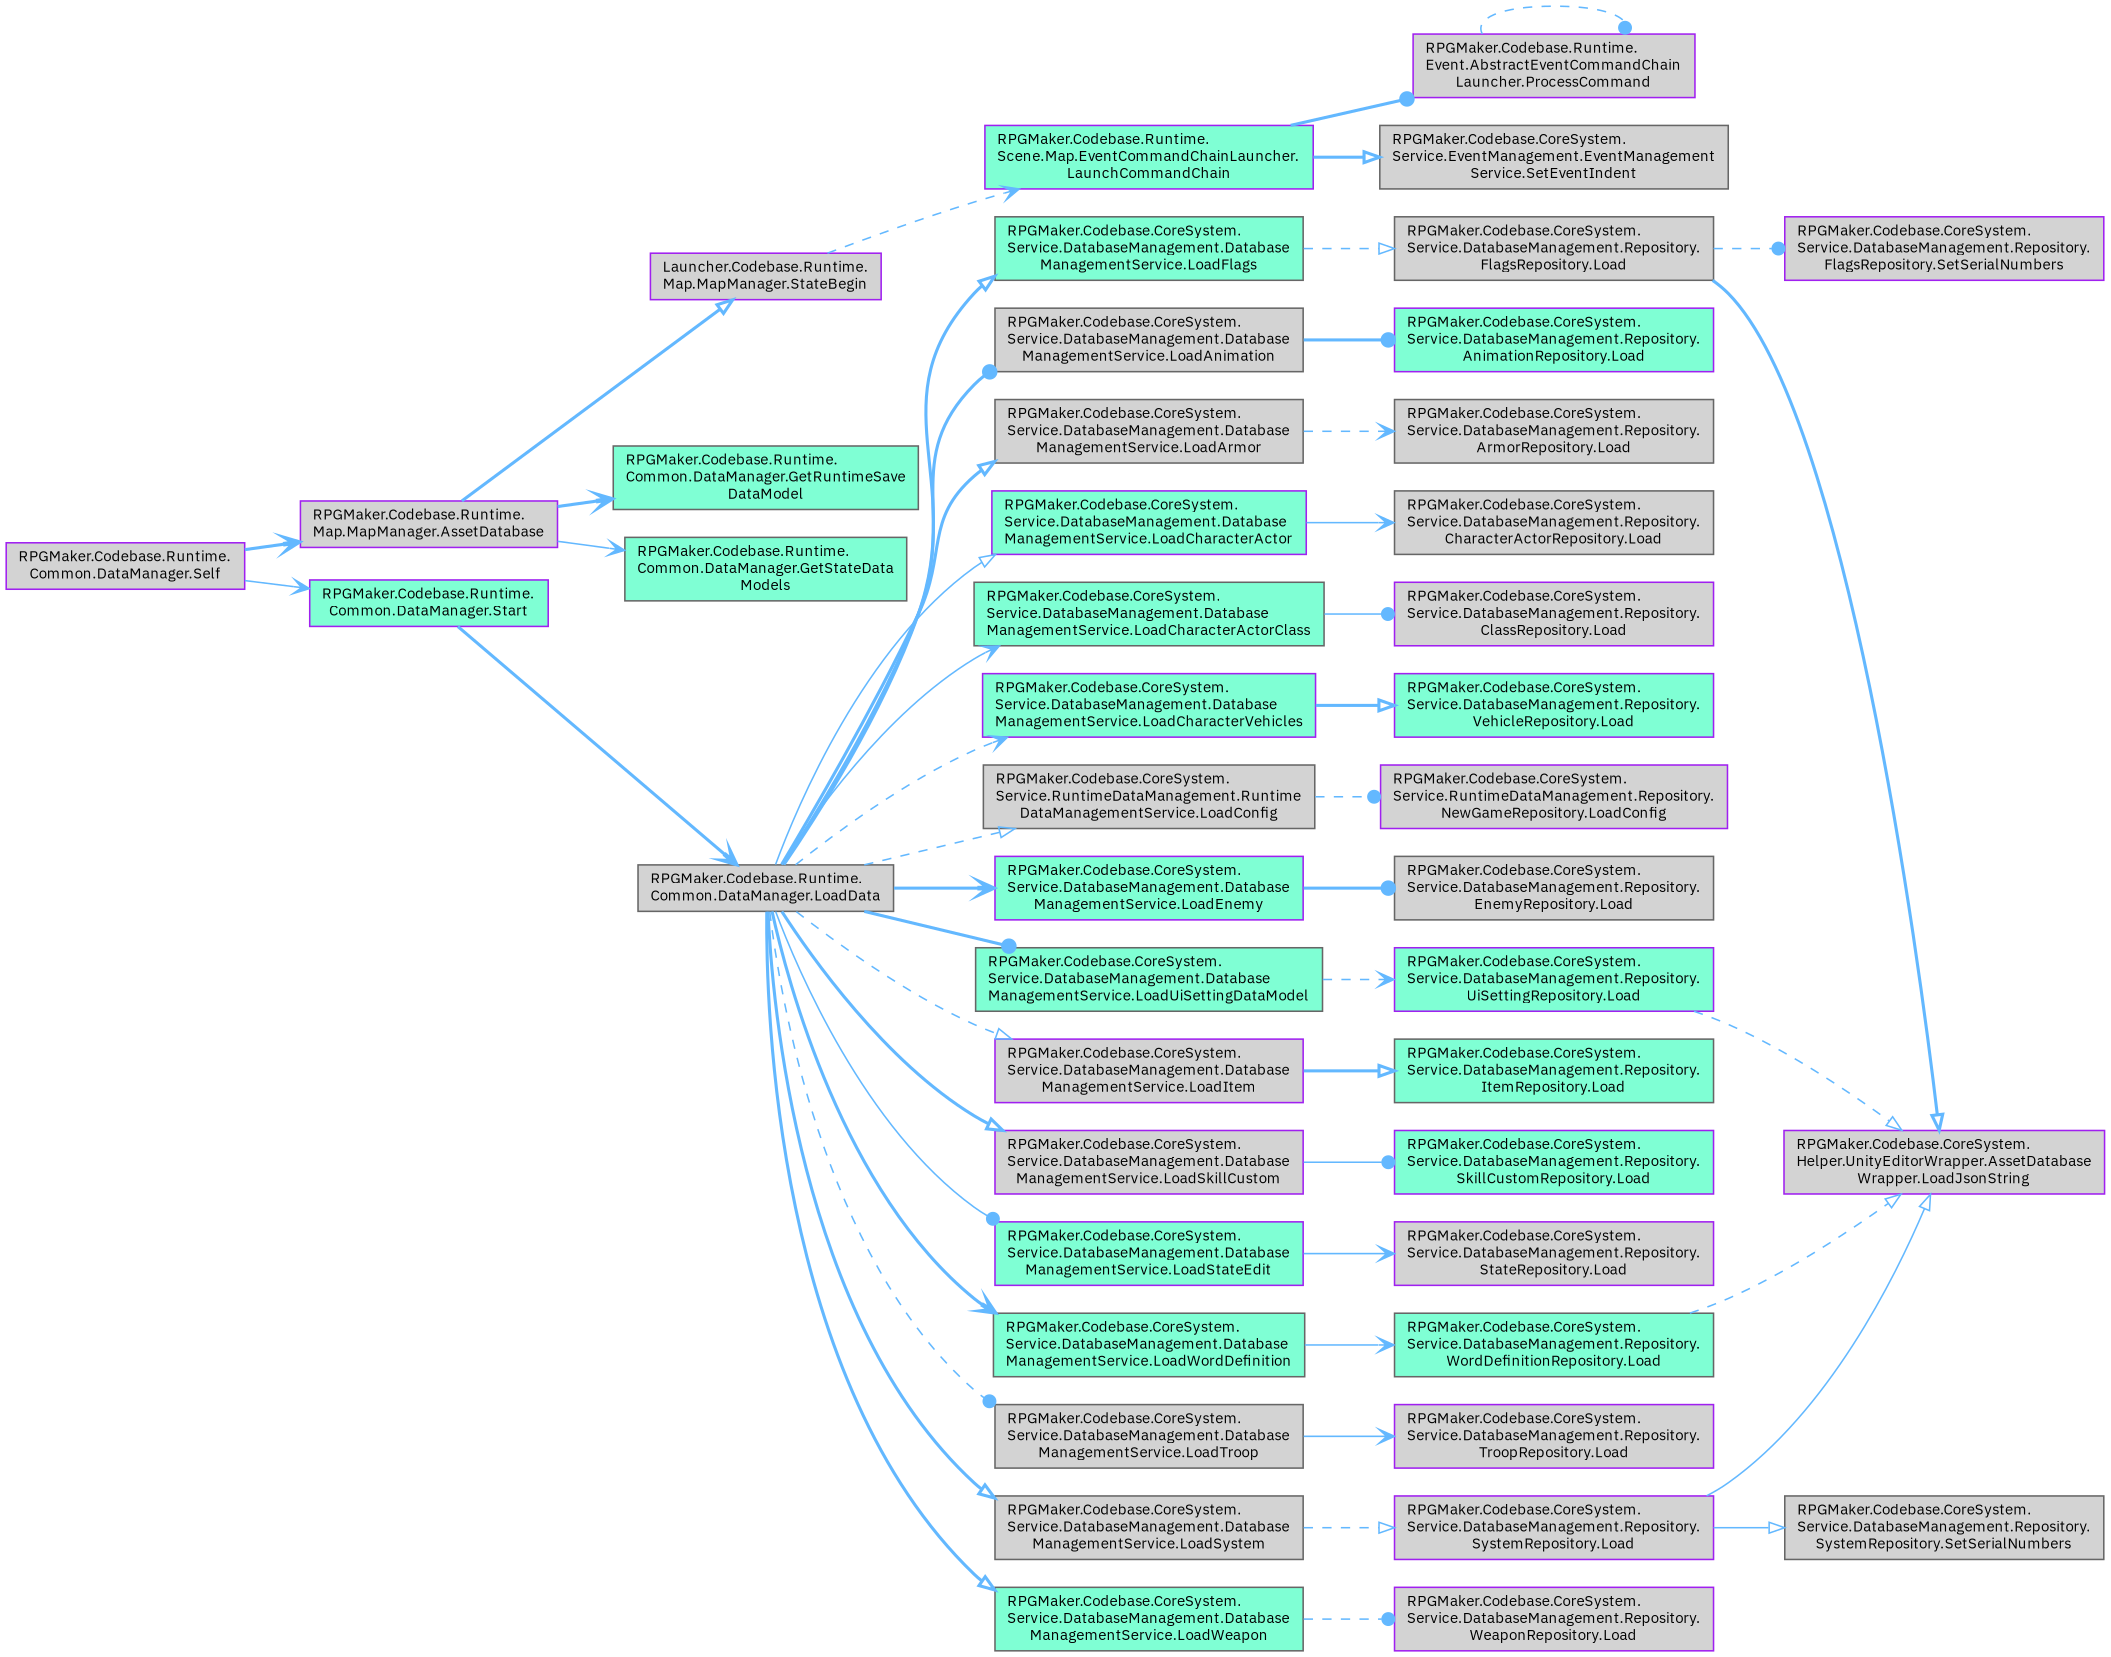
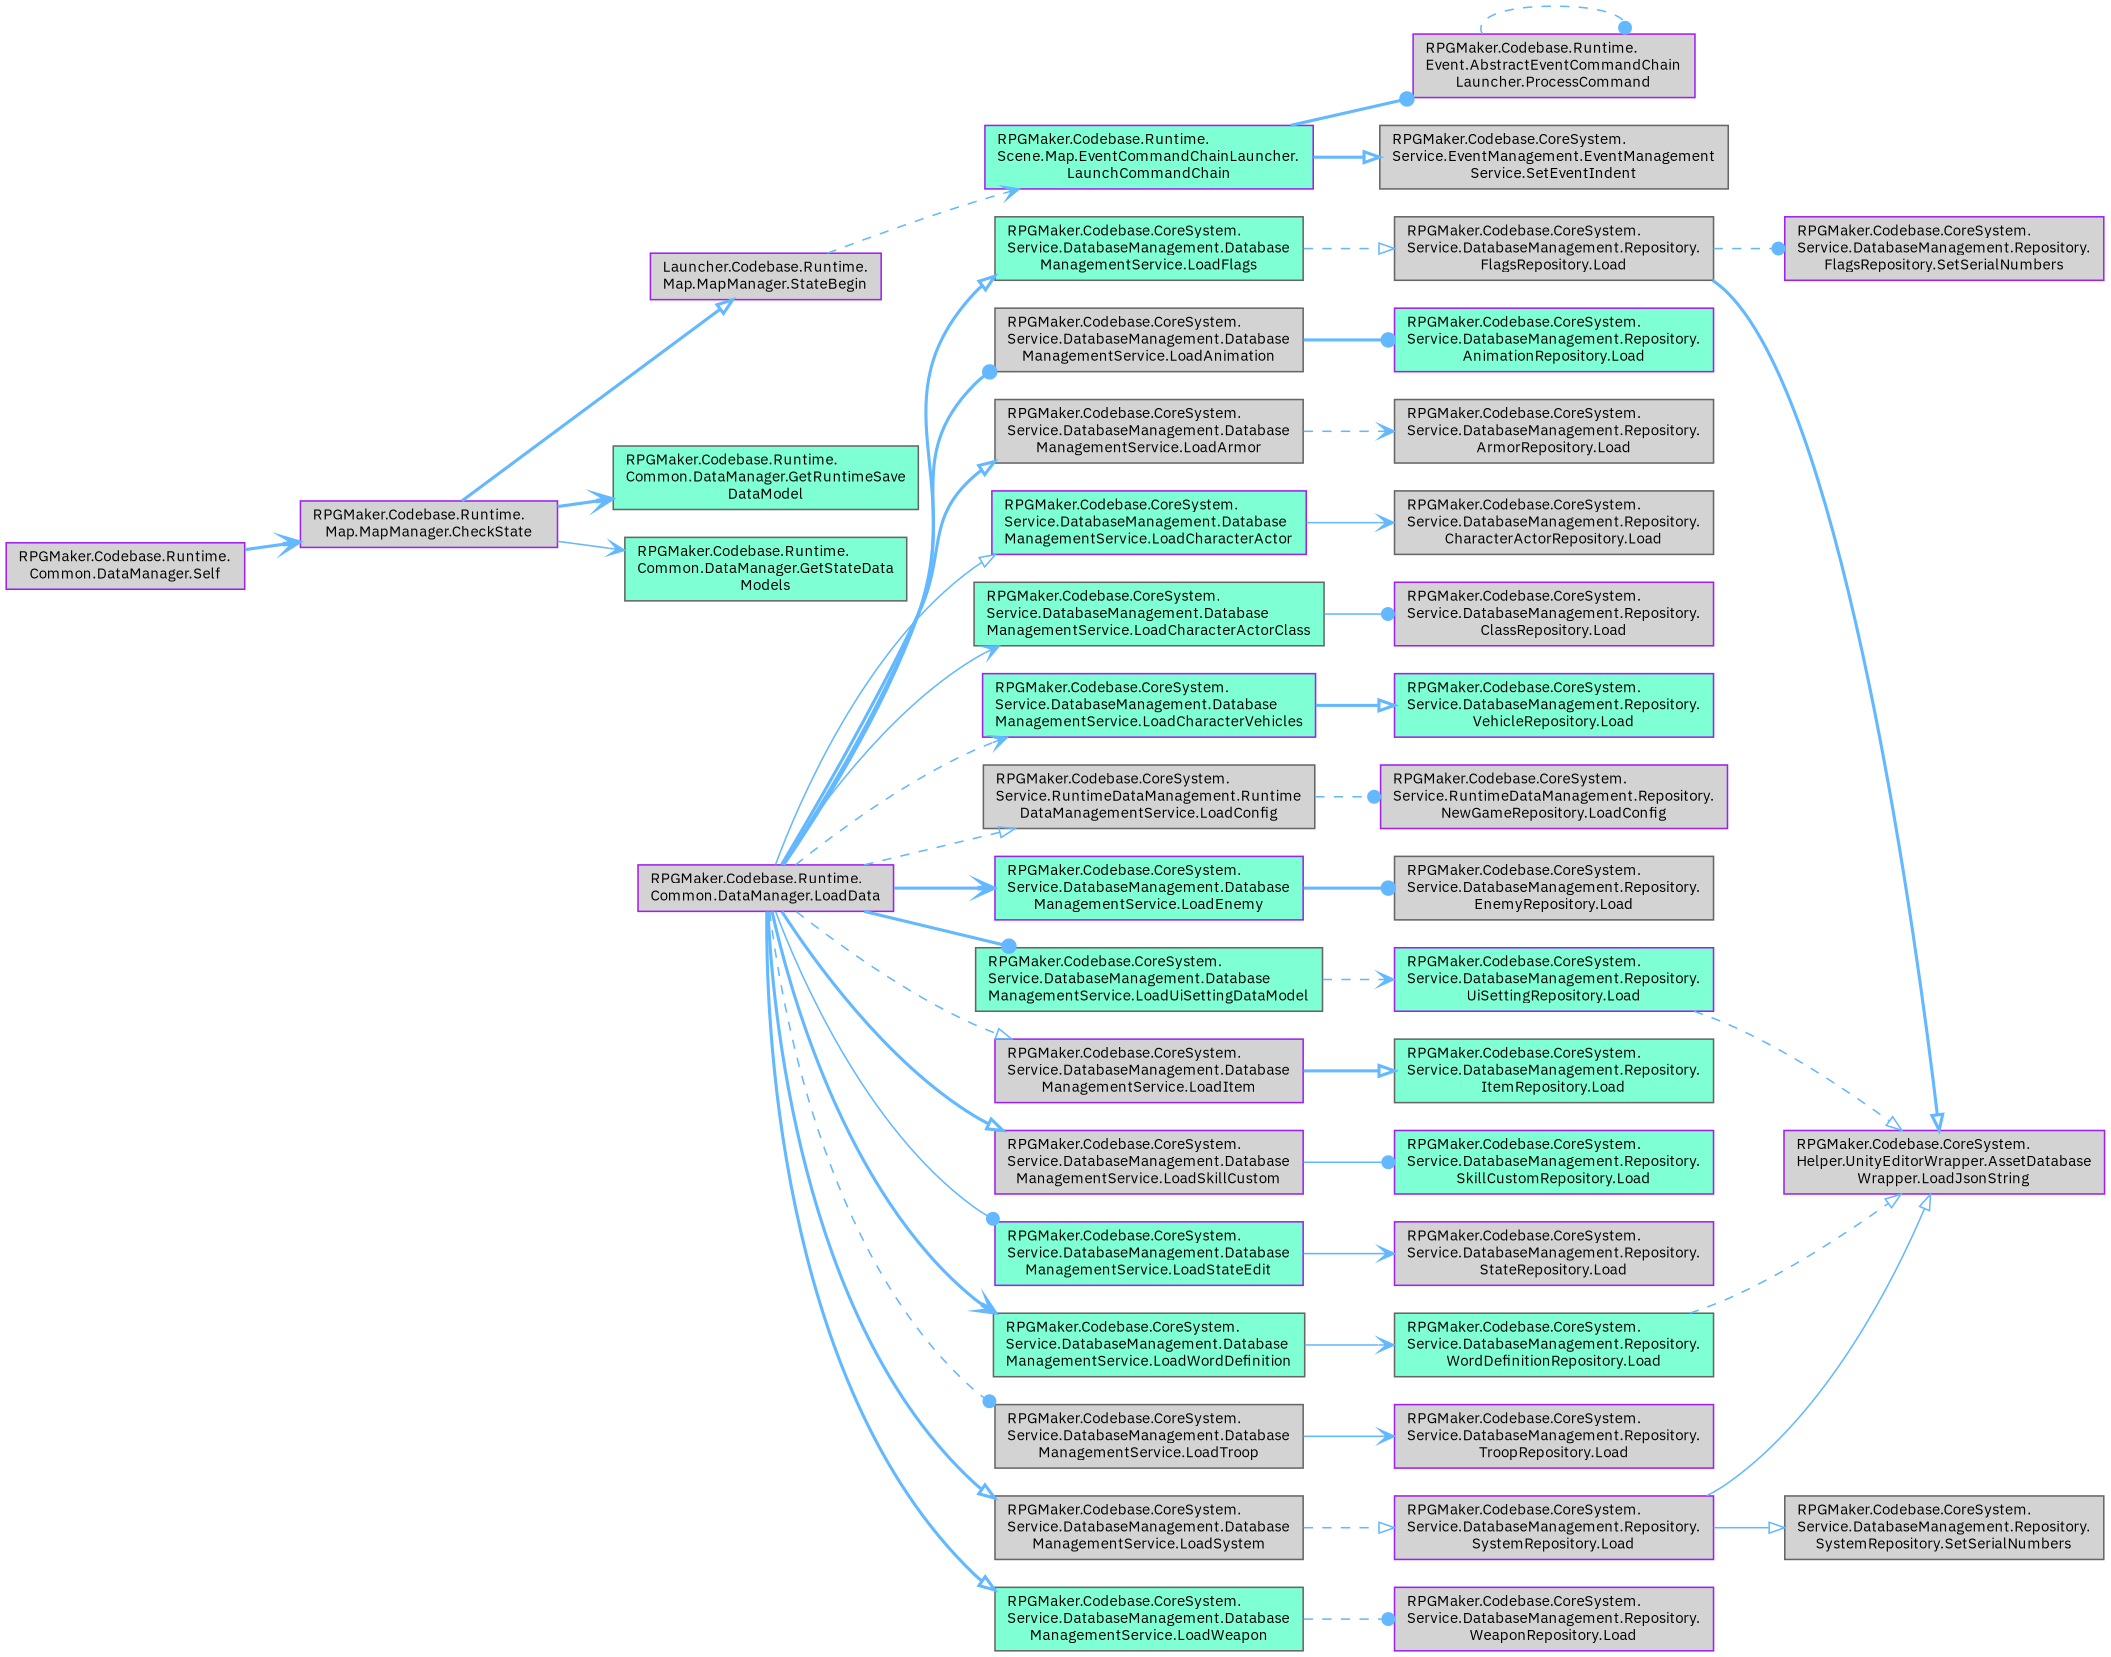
(429, 524) -> (429, 524)
(429, 603) -> none
(766, 888) -> (766, 888)
